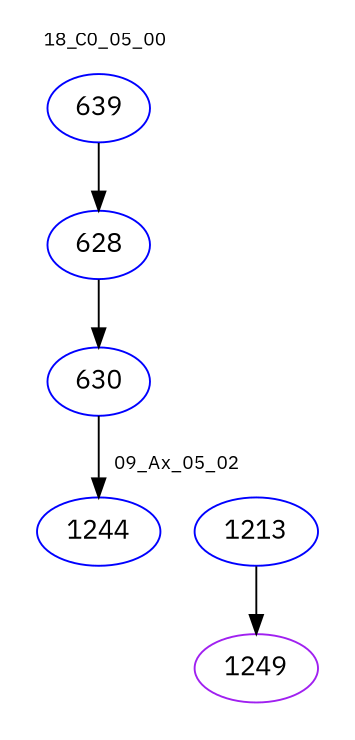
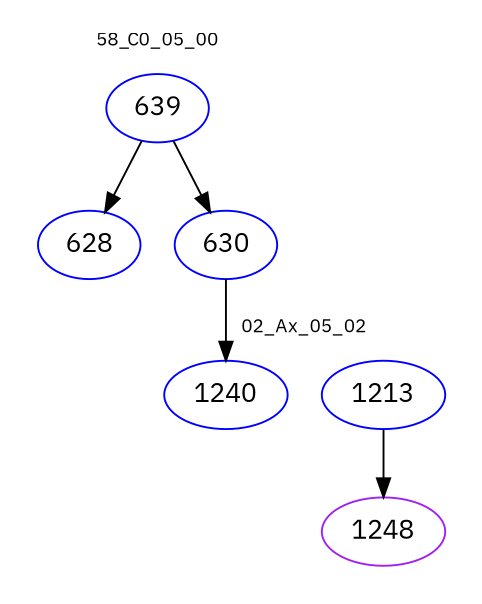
(105, 41) -> (158, 41)
(99, 304) -> (187, 168)
(178, 464) -> (305, 328)
(99, 532) -> (226, 395)
(256, 668) -> (384, 532)
